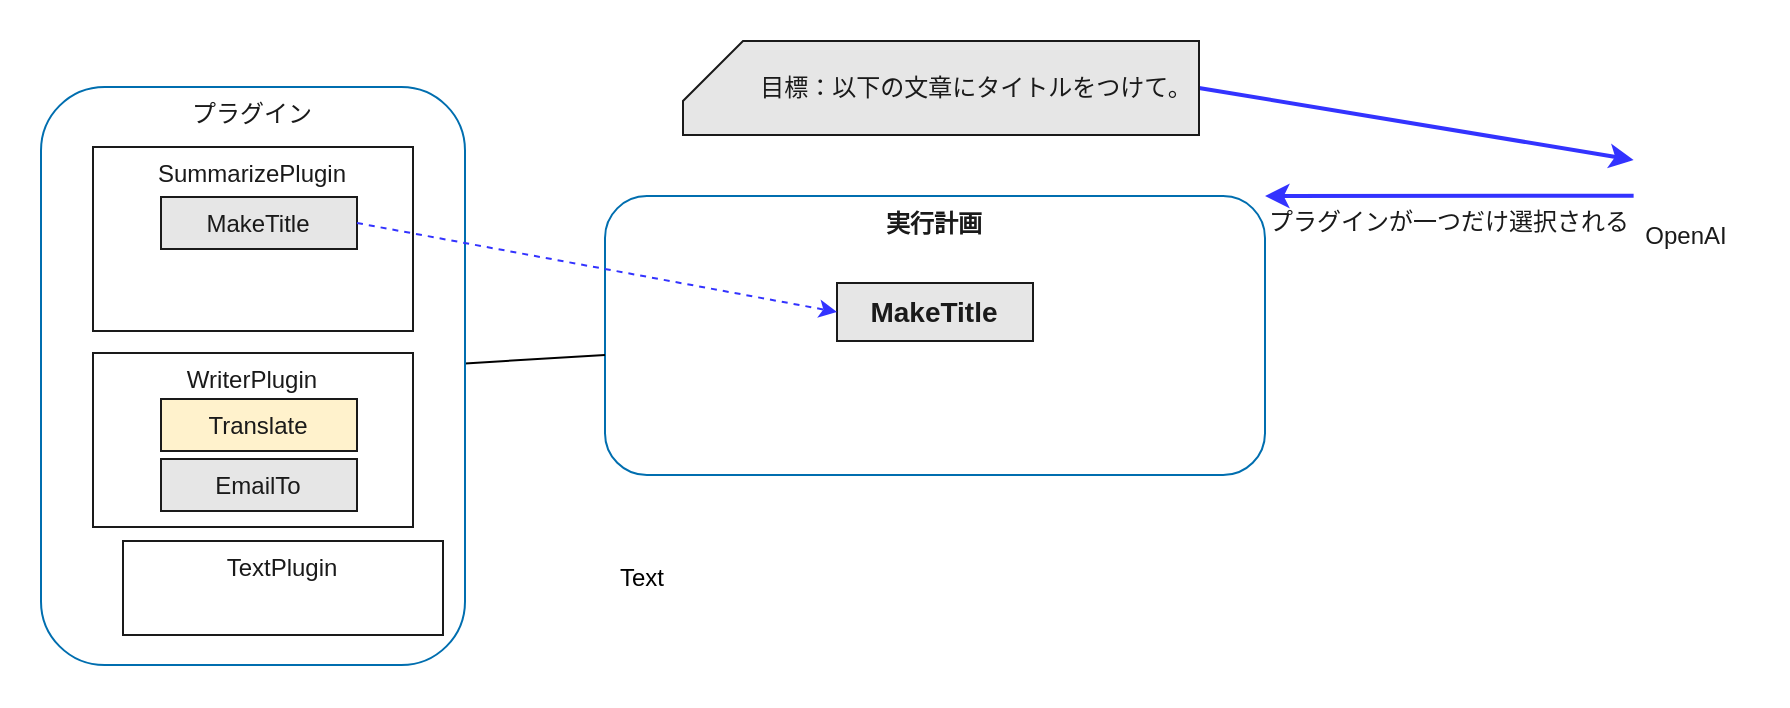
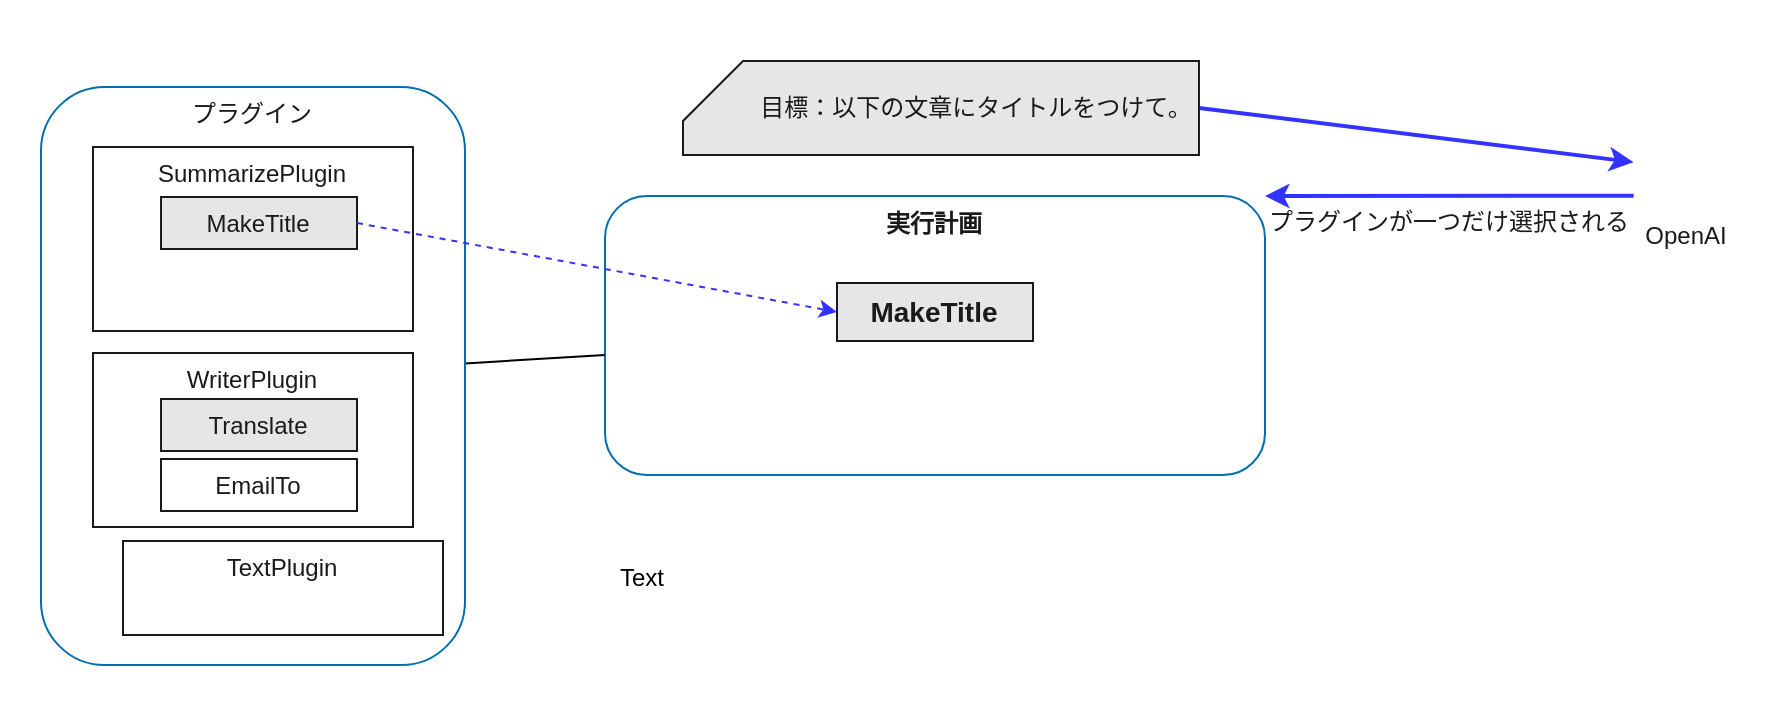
(941, 88) -> (941, 108)
(259, 425) -> (259, 425)
(259, 485) -> (259, 485)
